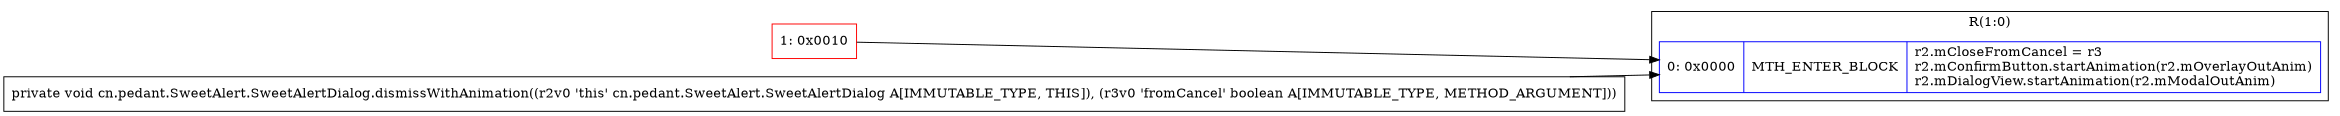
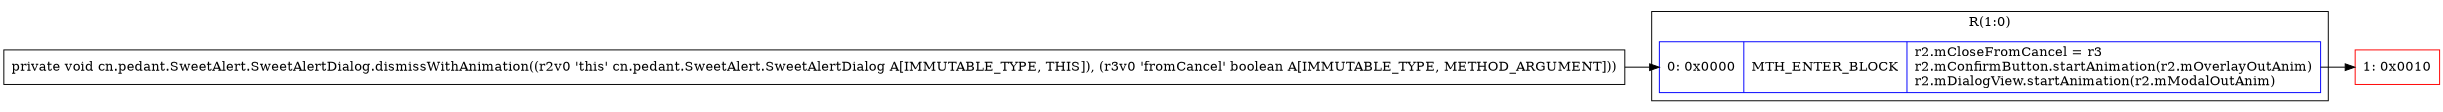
(1253, 51) -> (2335, 67)
